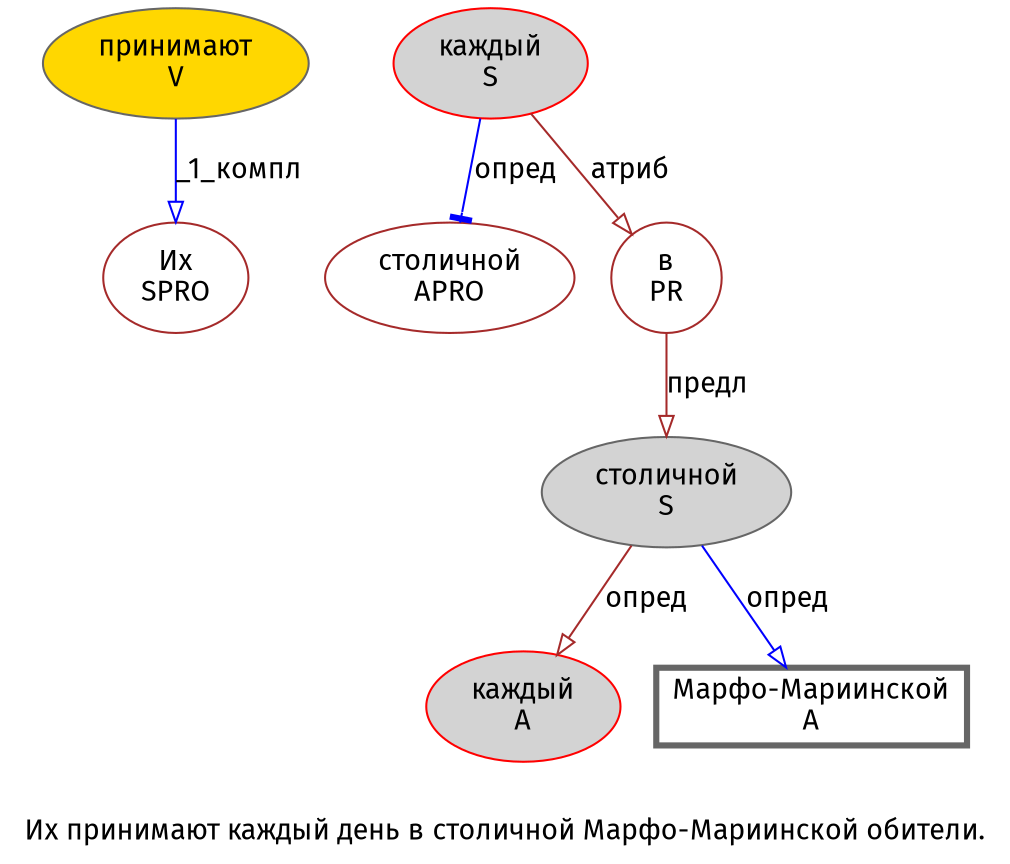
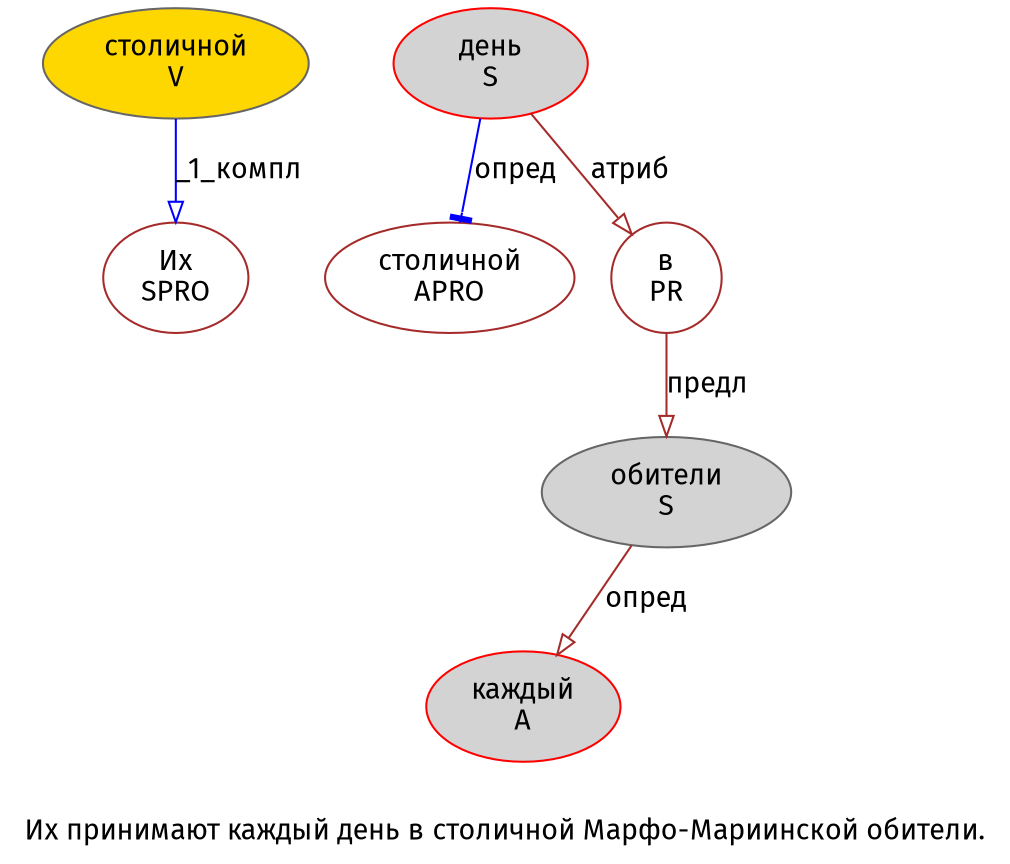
(176, 63) -> (176, 63)
(491, 63) -> (491, 63)
(666, 492) -> (666, 492)
(812, 707) -> none
